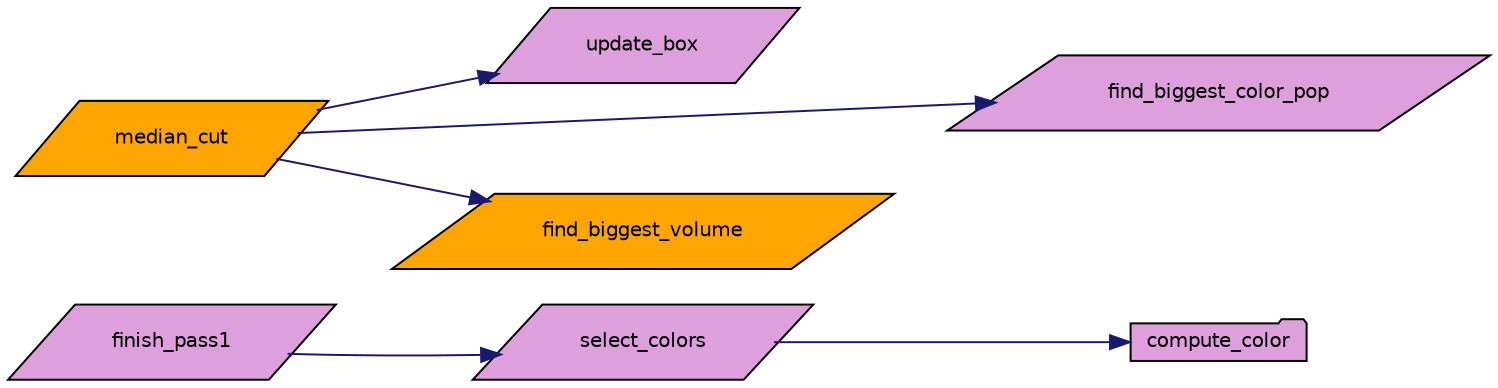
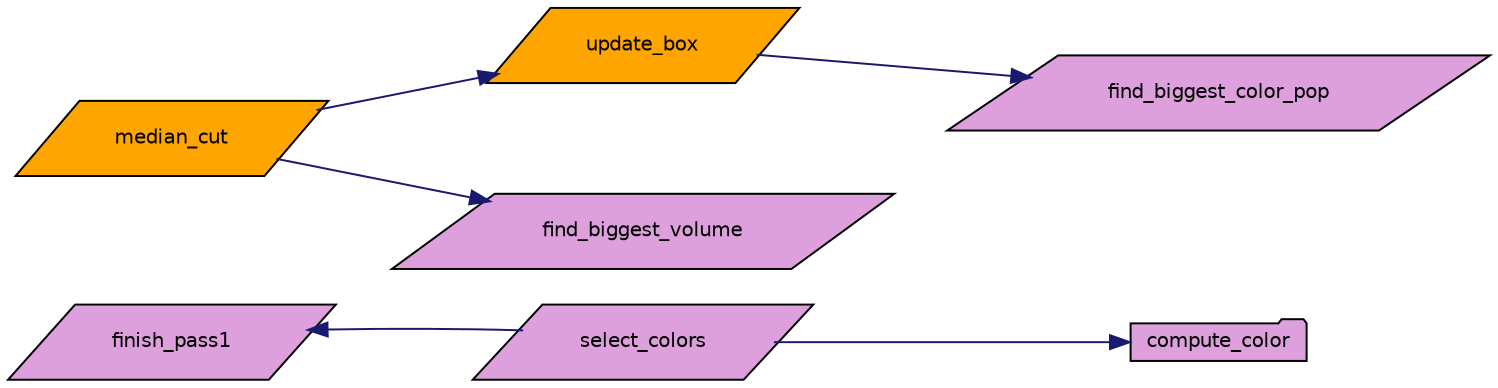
(643, 45) -> (643, 45)
(637, 118) -> (884, 65)
(643, 231) -> (643, 231)
(384, 355) -> (426, 329)
